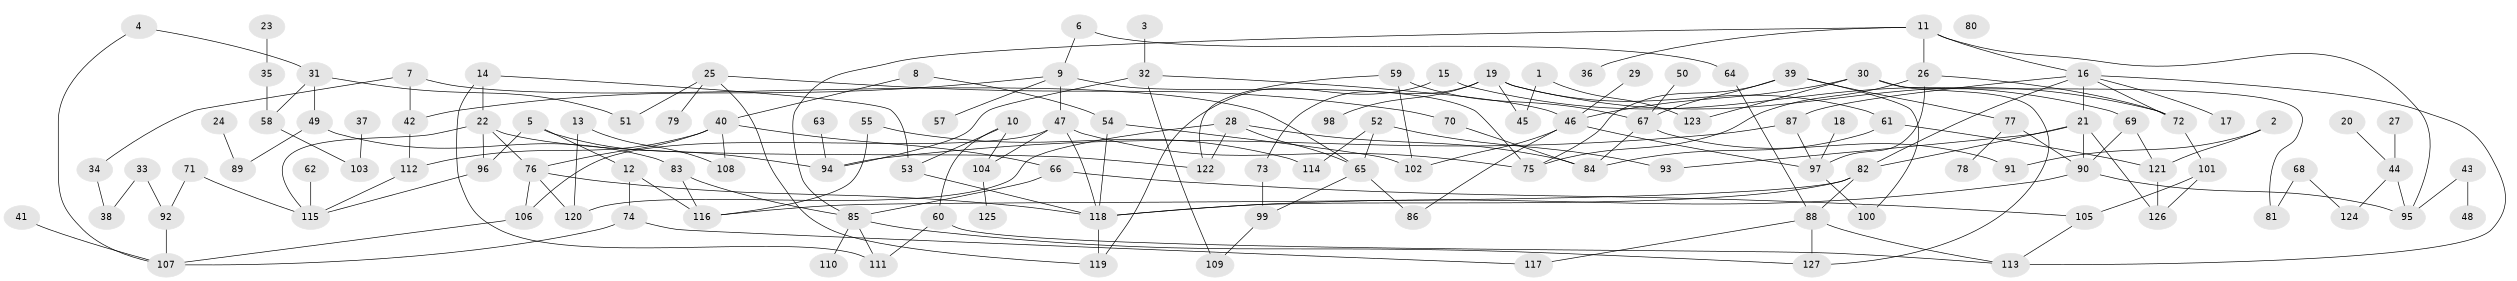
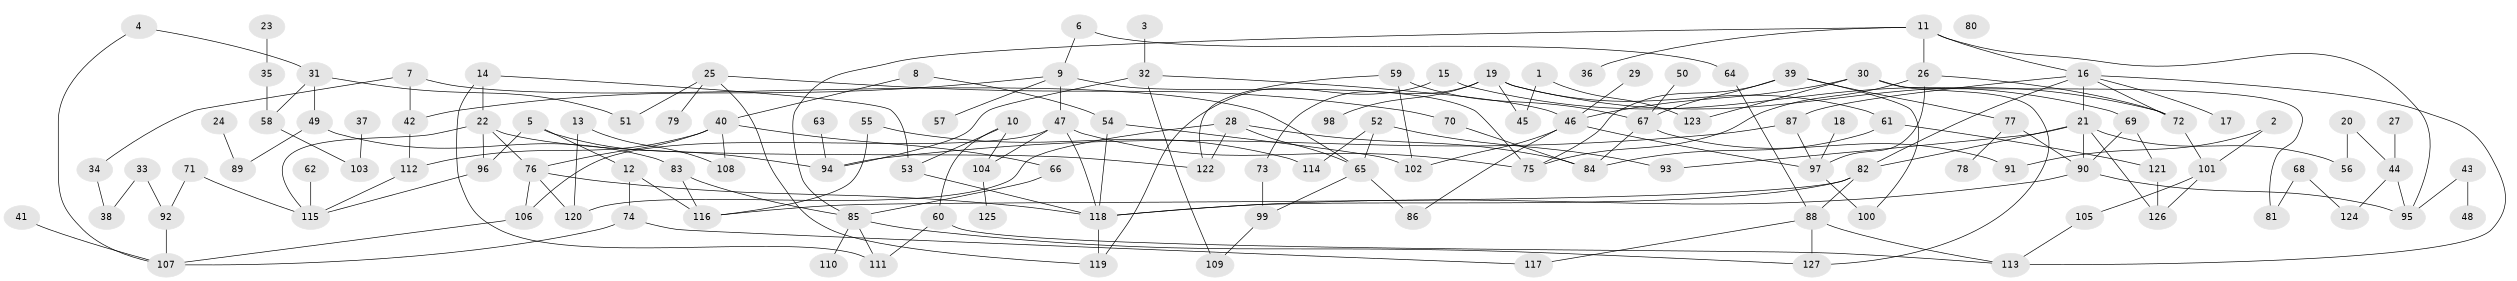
(2212, 147) -> (2247, 141)
none -> (2347, 170)
(1495, 195) -> none
